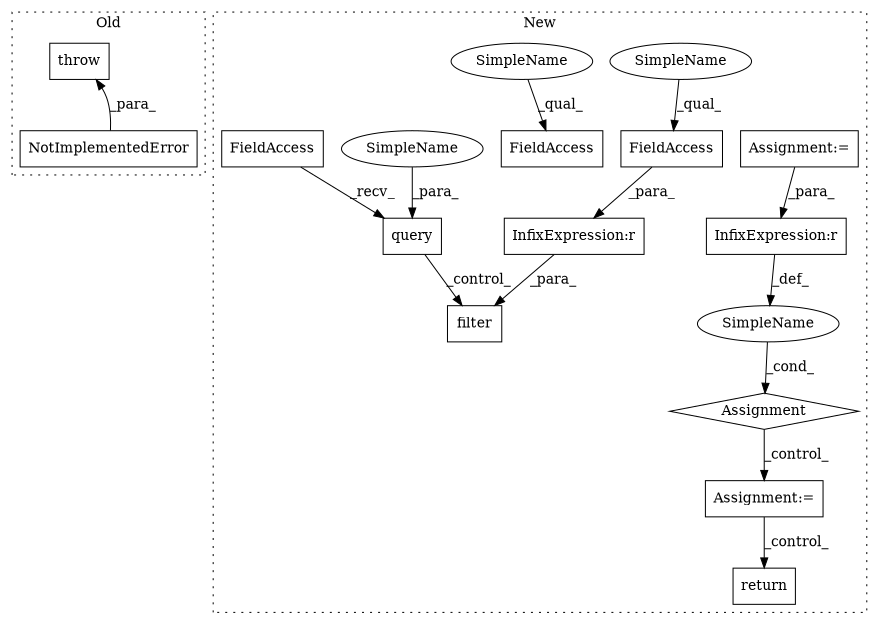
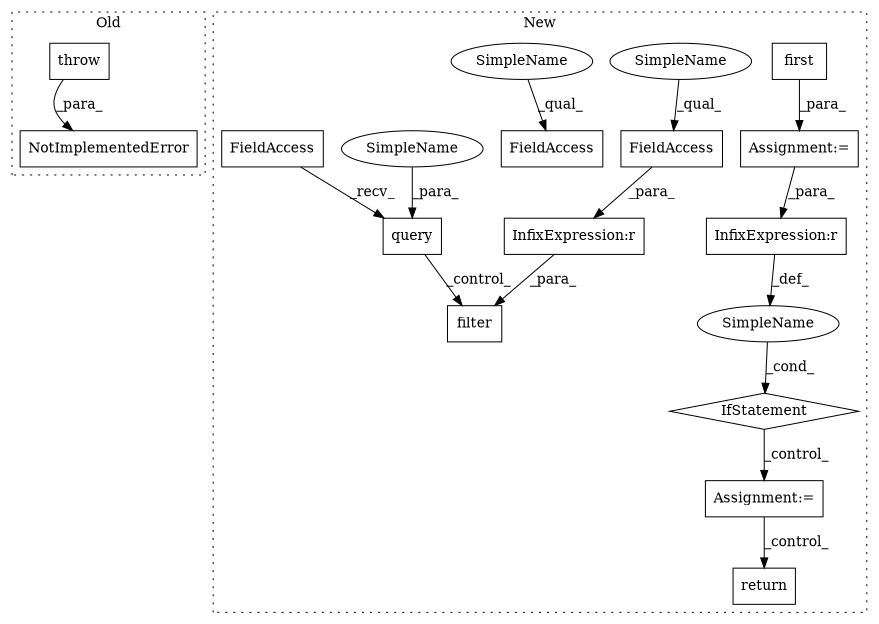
none -> (799, 61)
(109, 109) -> (54, 102)
(764, 411) -> (764, 411)
